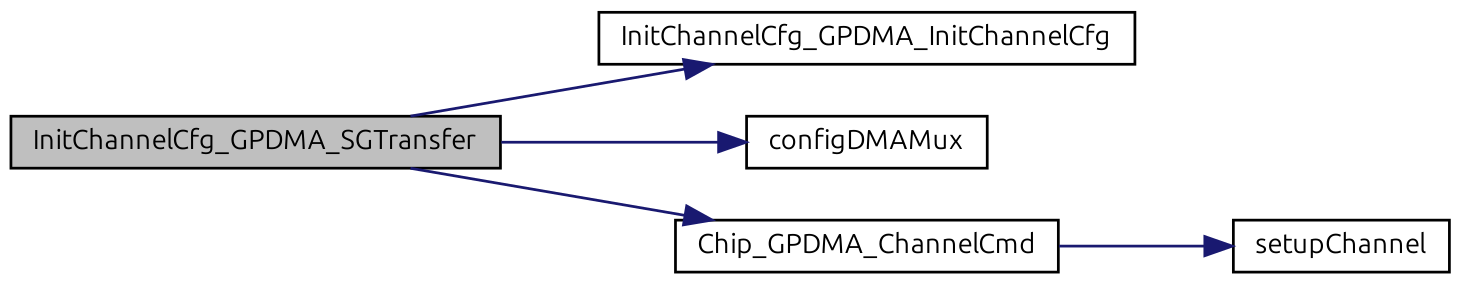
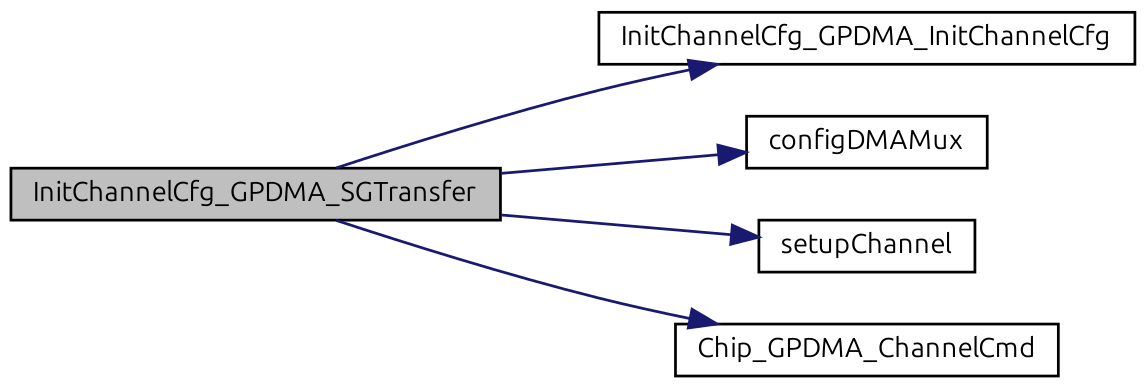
(1132, 246) -> (616, 225)
